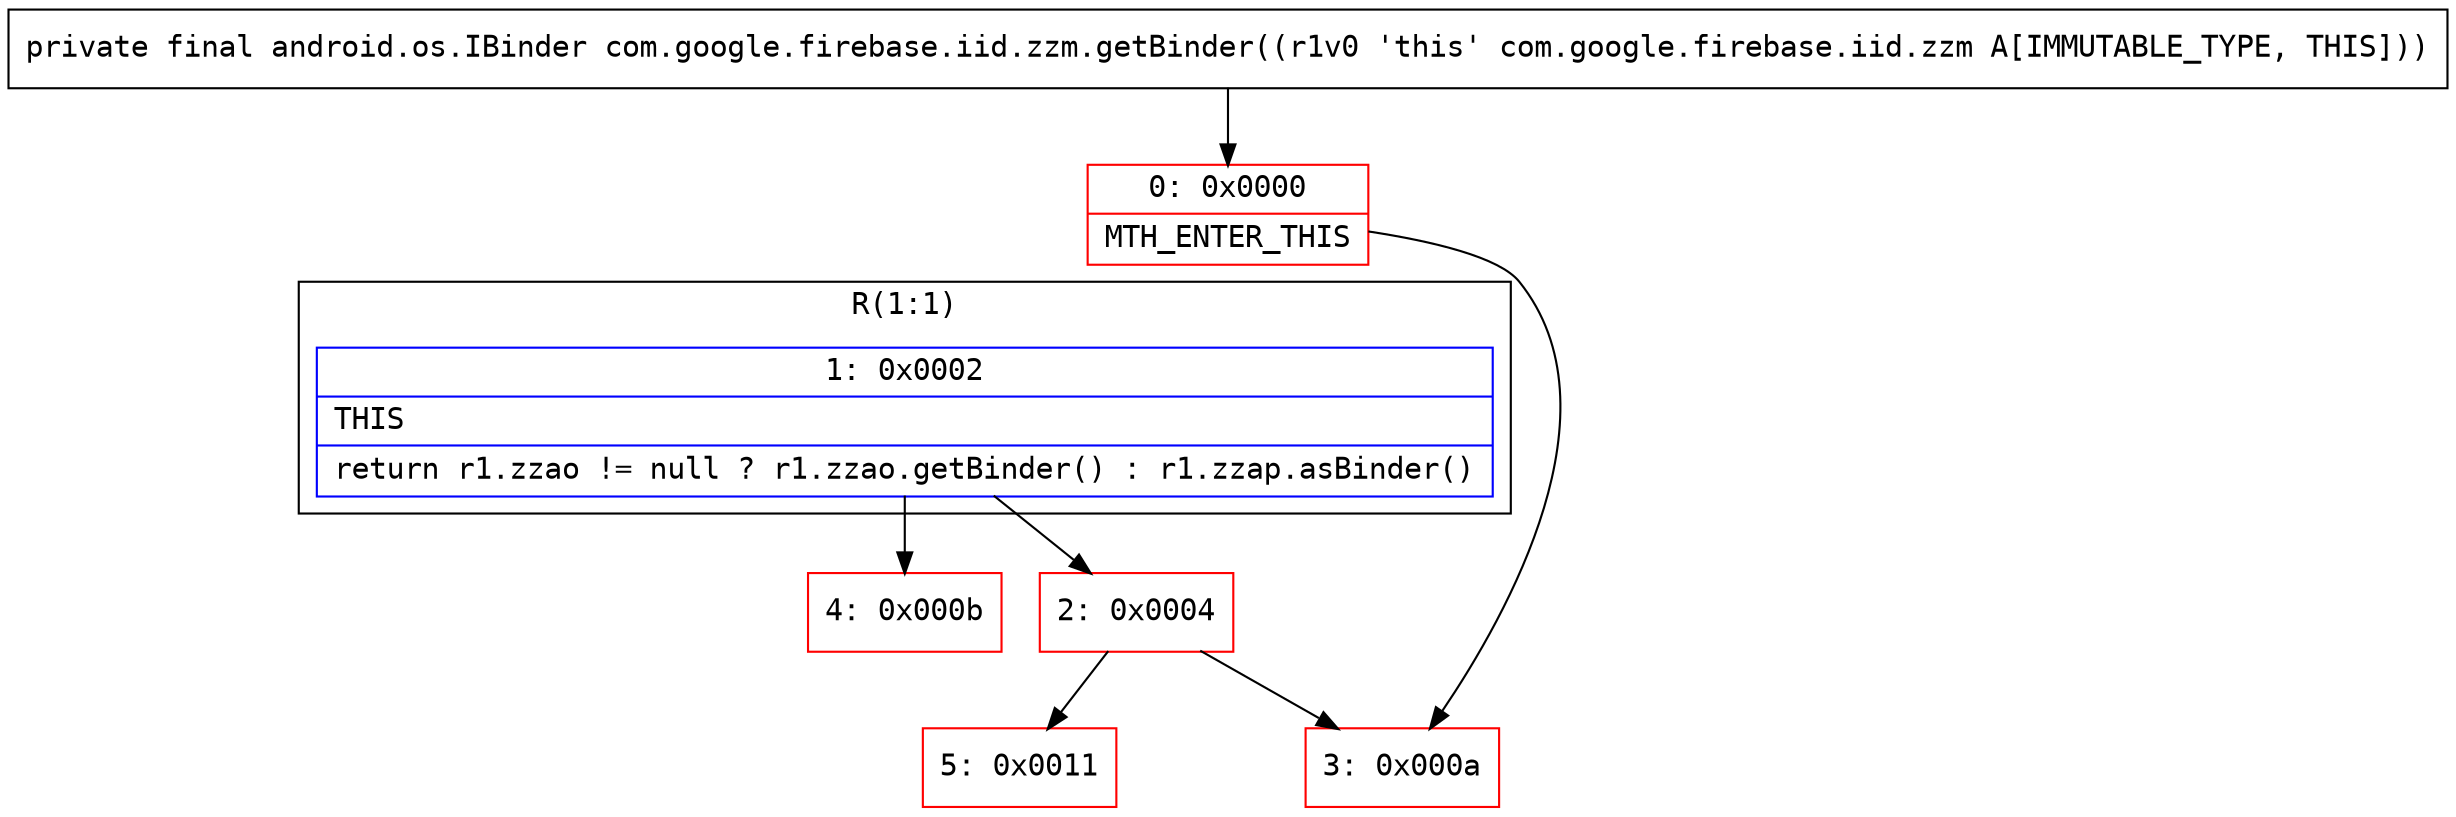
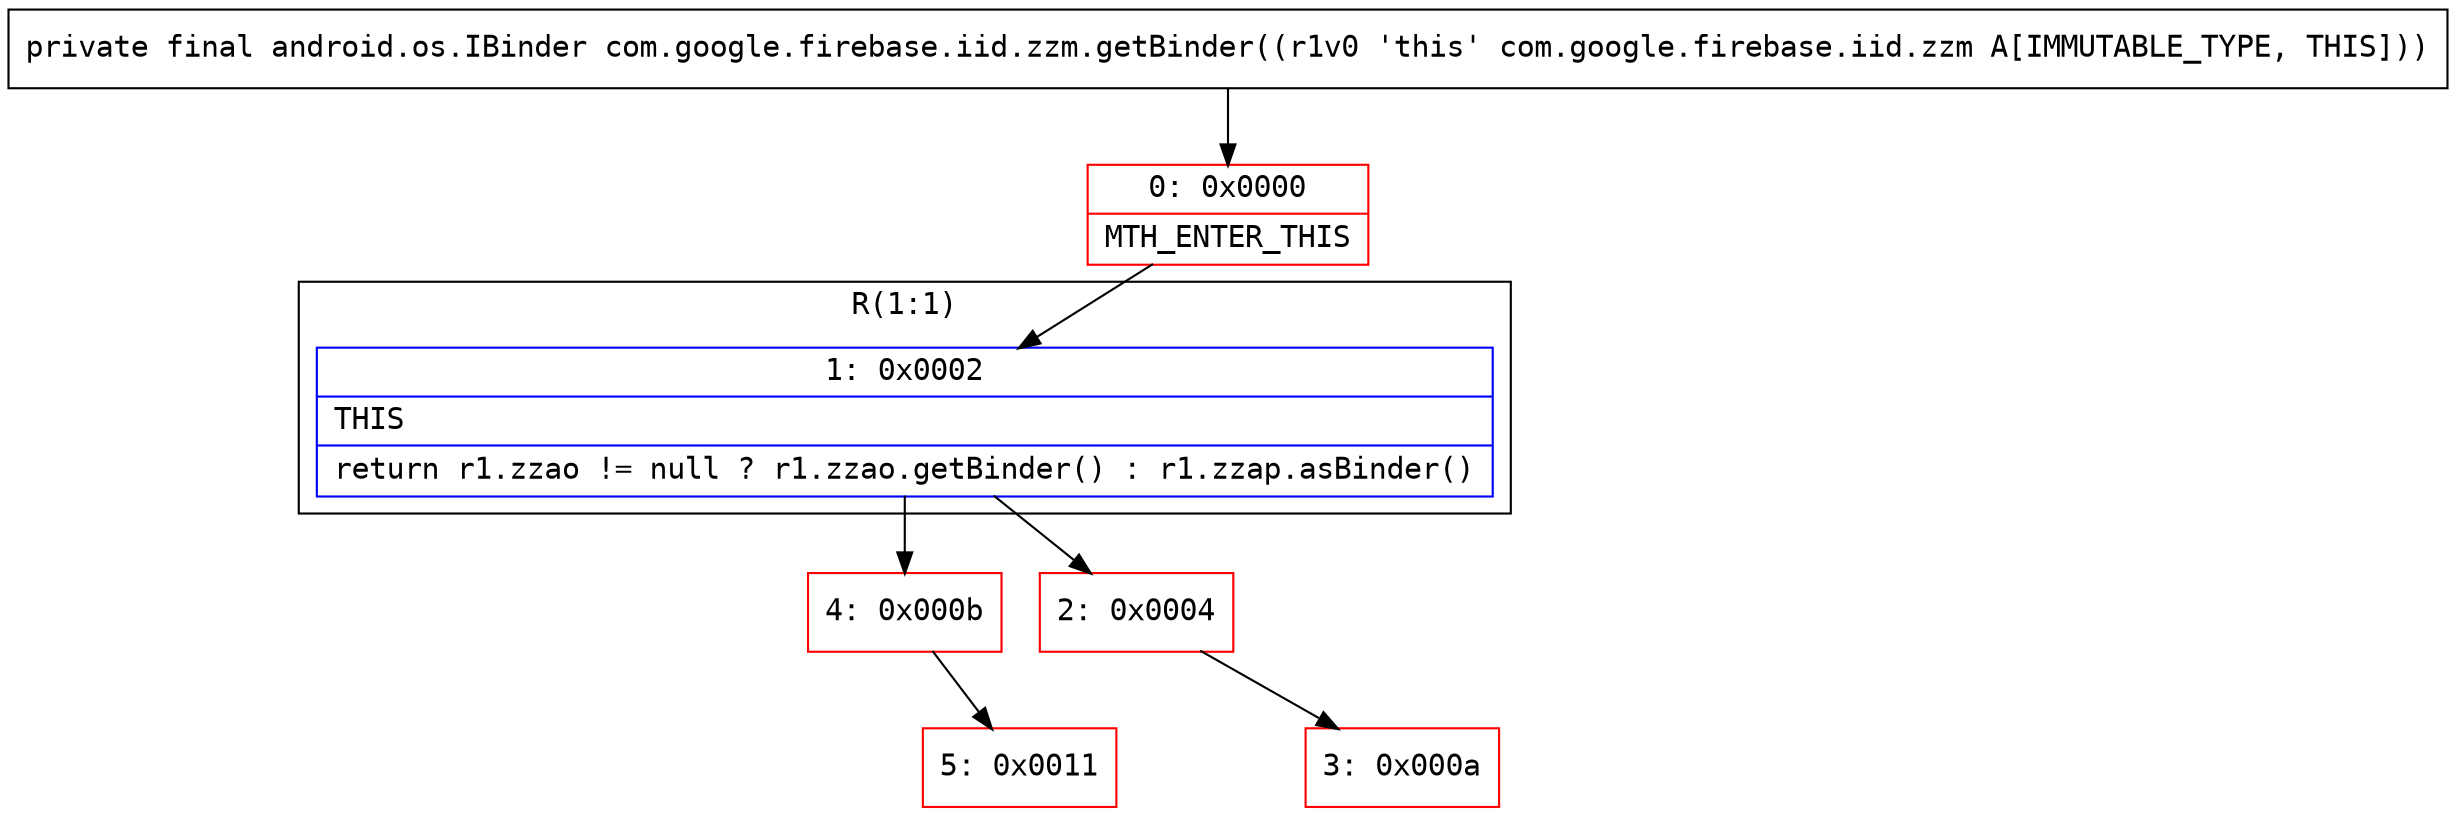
(1558, 424) -> (1095, 301)
(1085, 682) -> (956, 682)
